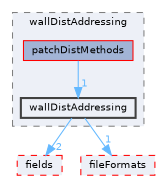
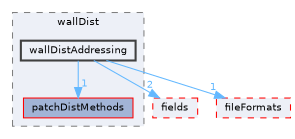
(78, 22) -> (78, 22)
(78, 74) -> (78, 74)
